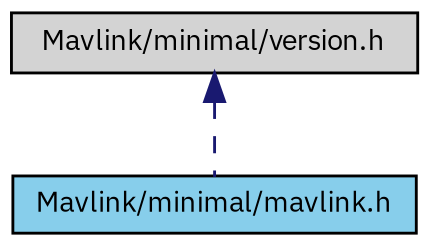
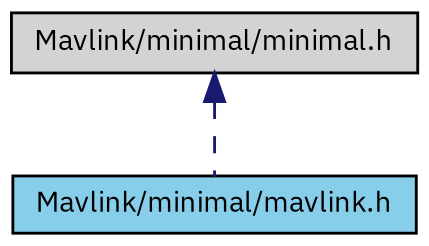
(215, 43) -> (215, 43)
